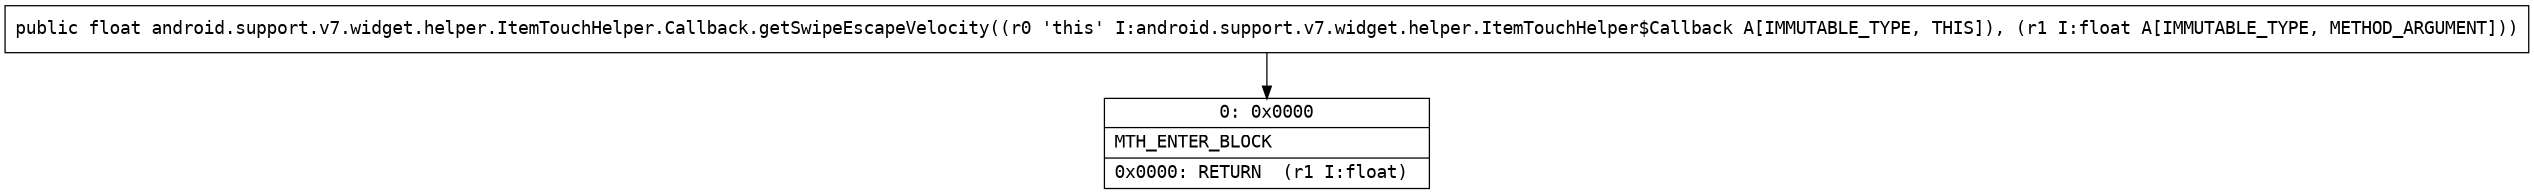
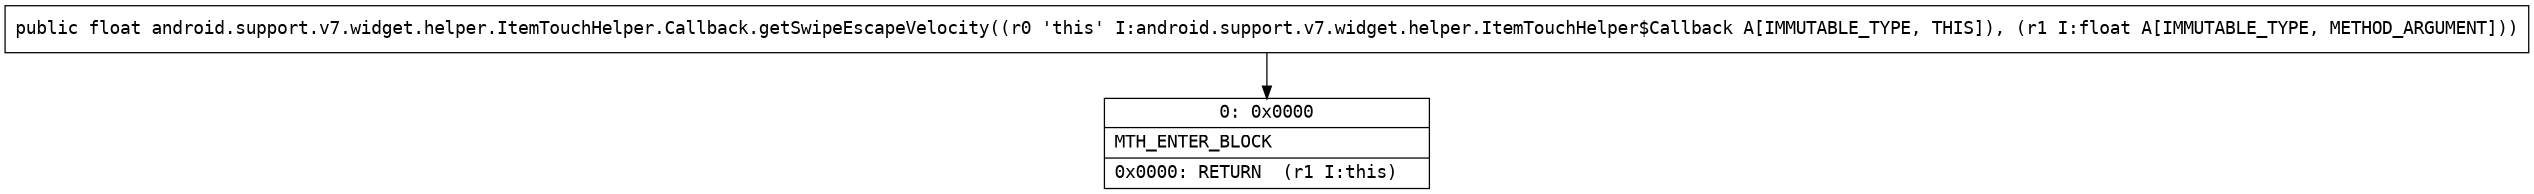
(1267, 173) -> (1262, 173)
